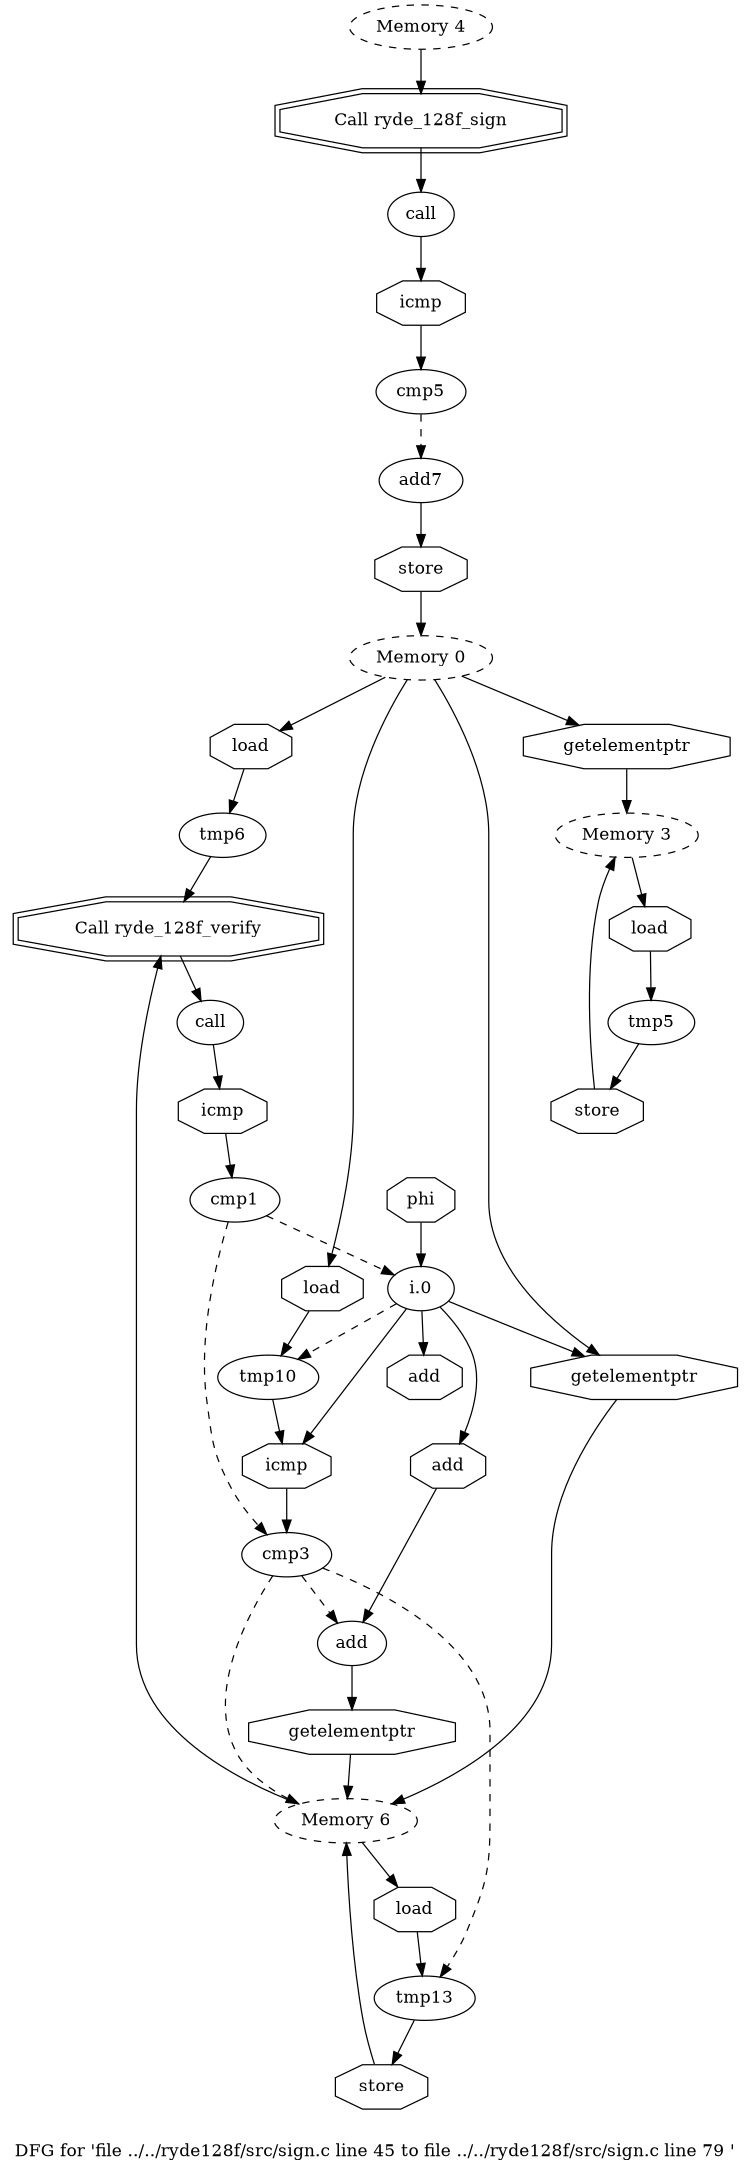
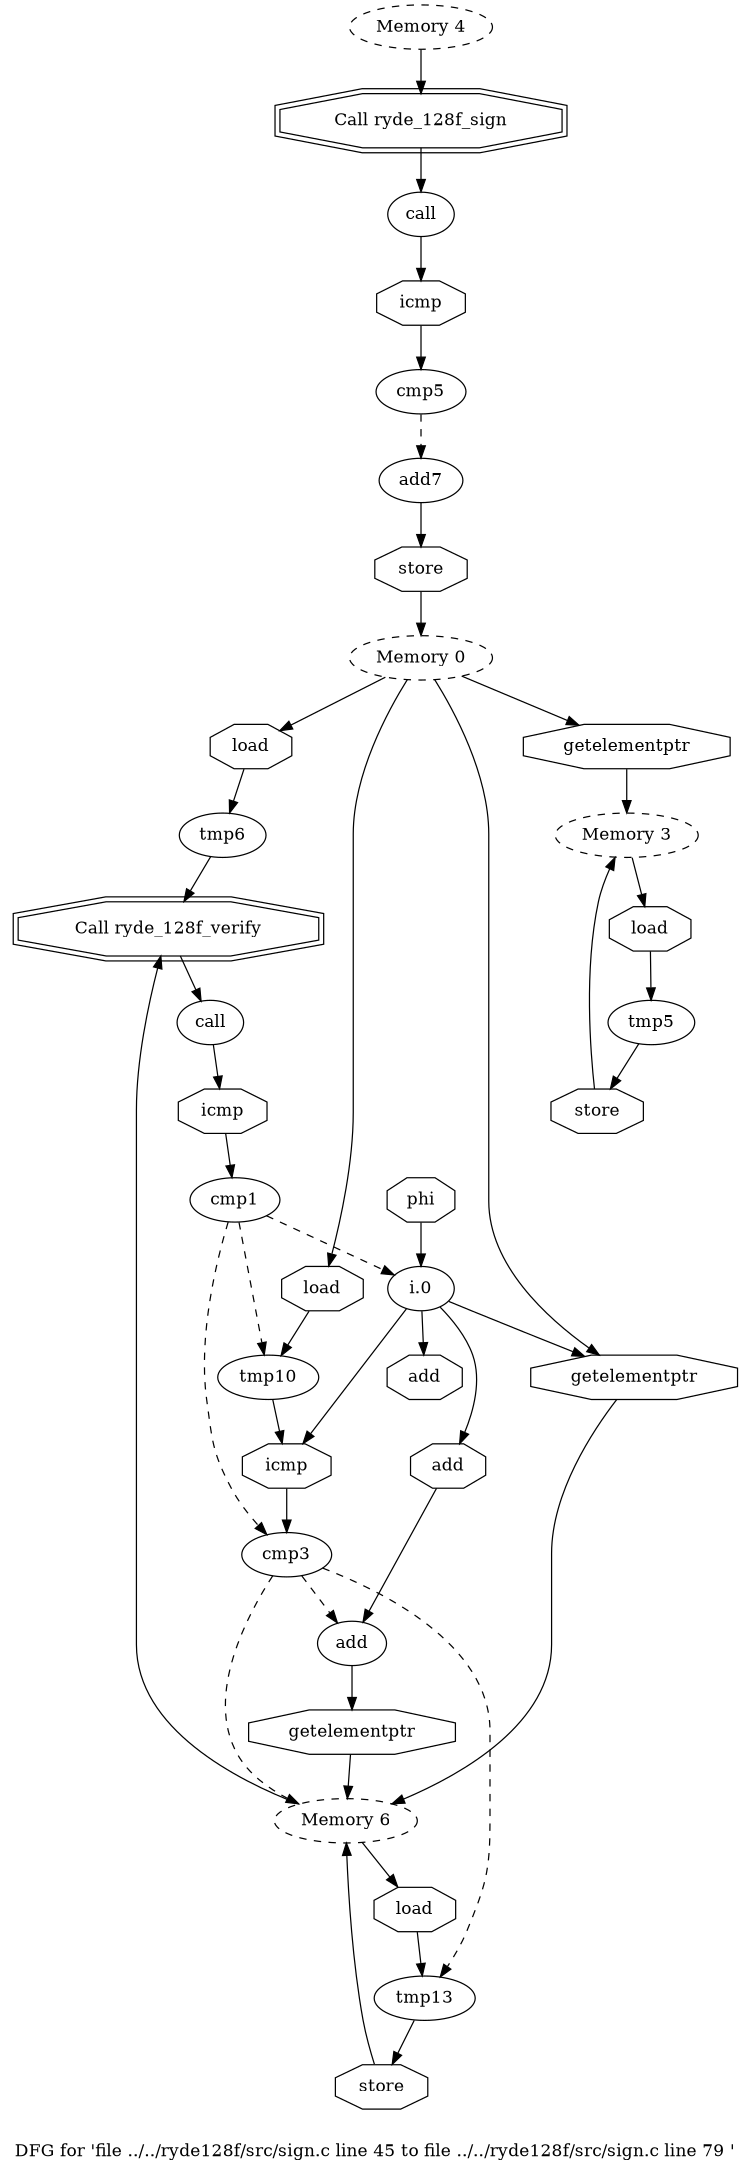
(353, 1328) -> (250, 1282)
